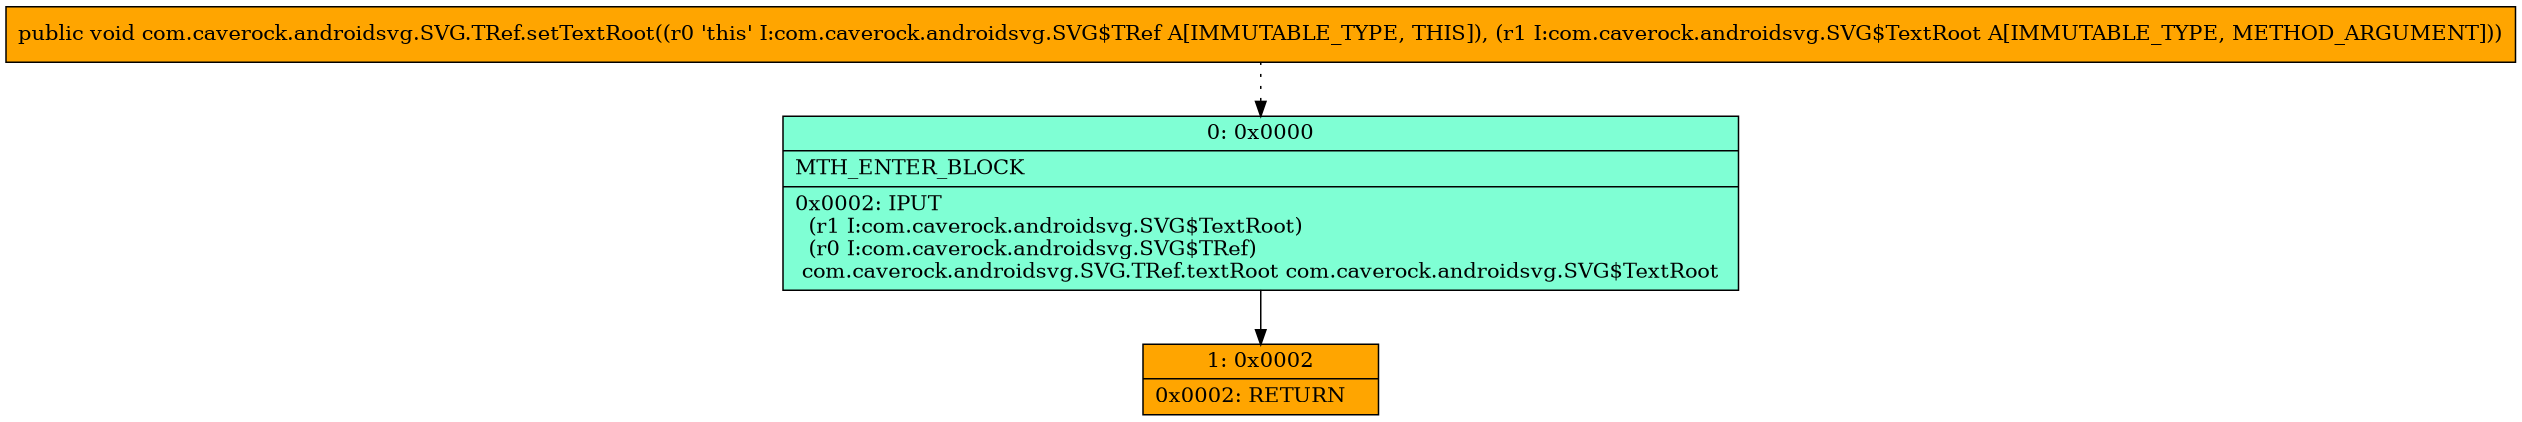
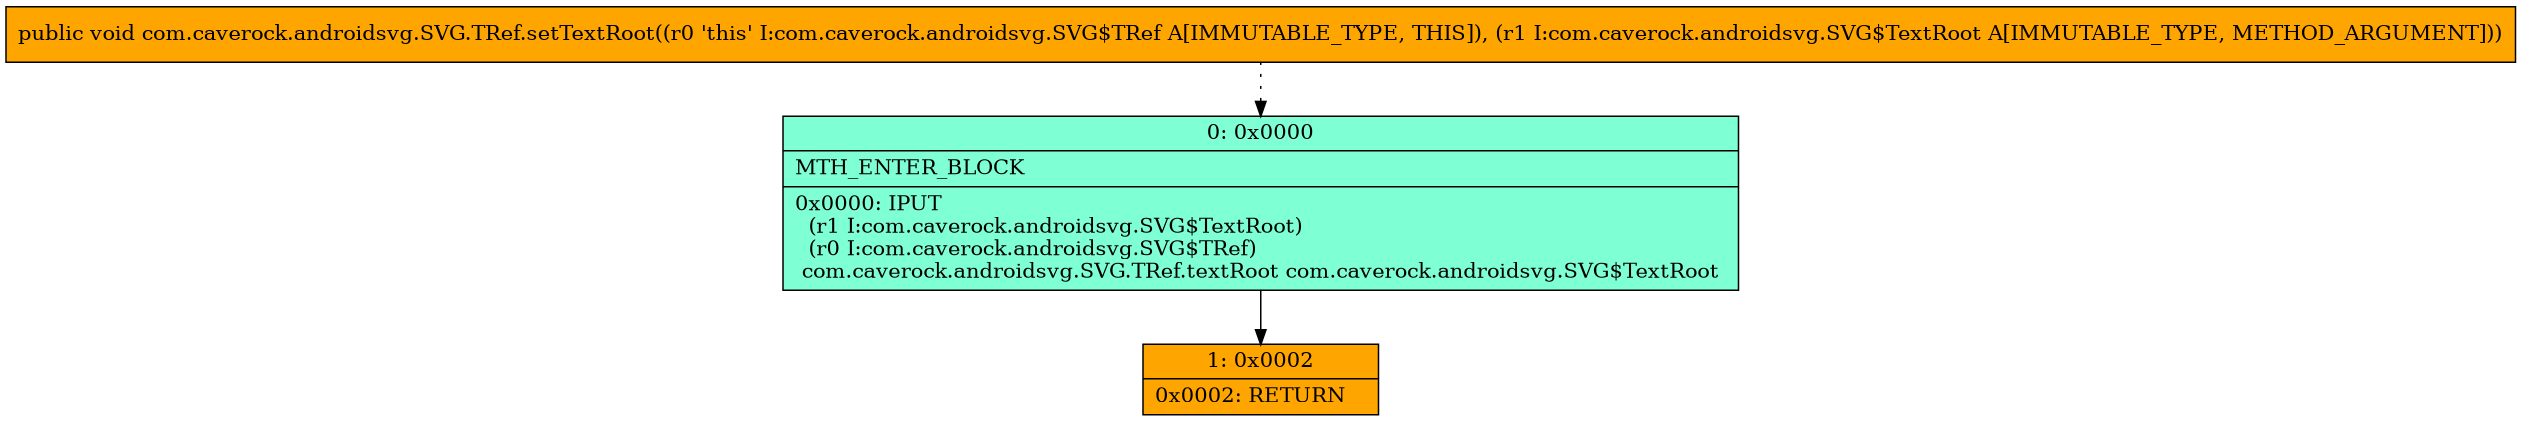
(875, 204) -> (875, 204)
